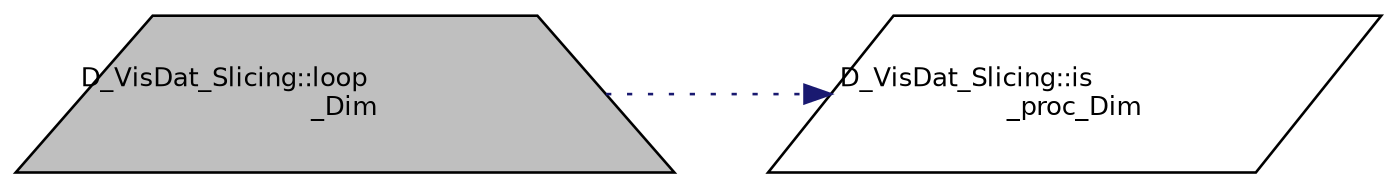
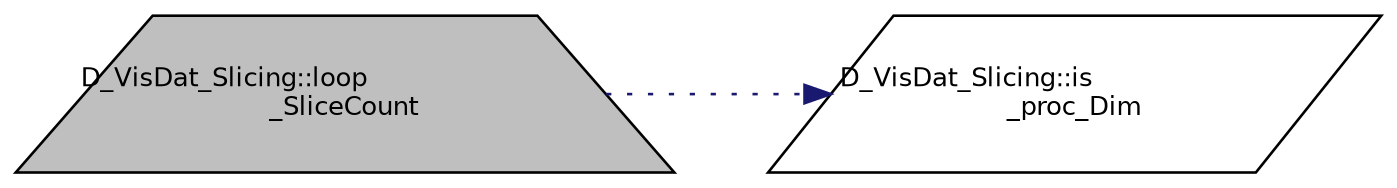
(345, 94) -> (345, 94)
